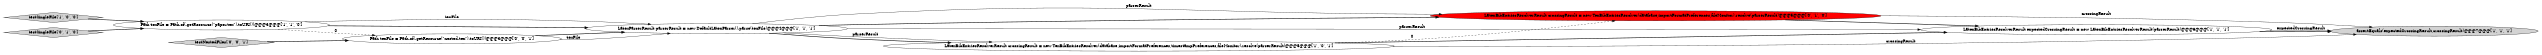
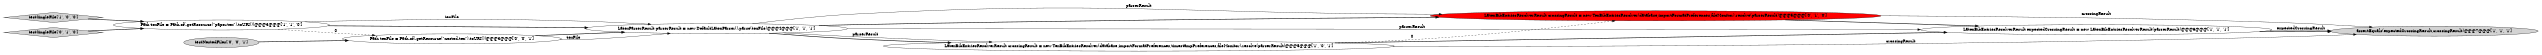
(221, 42) -> (221, 42)
